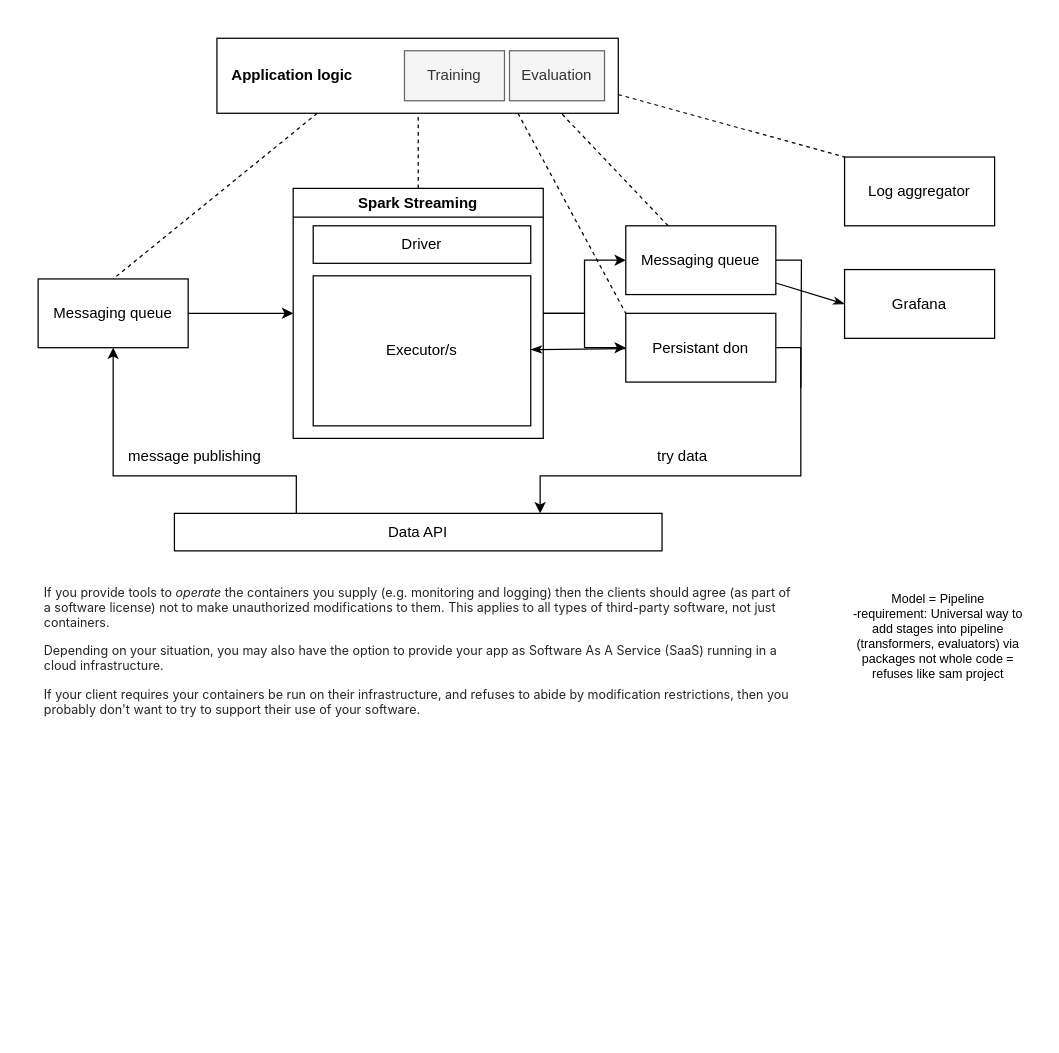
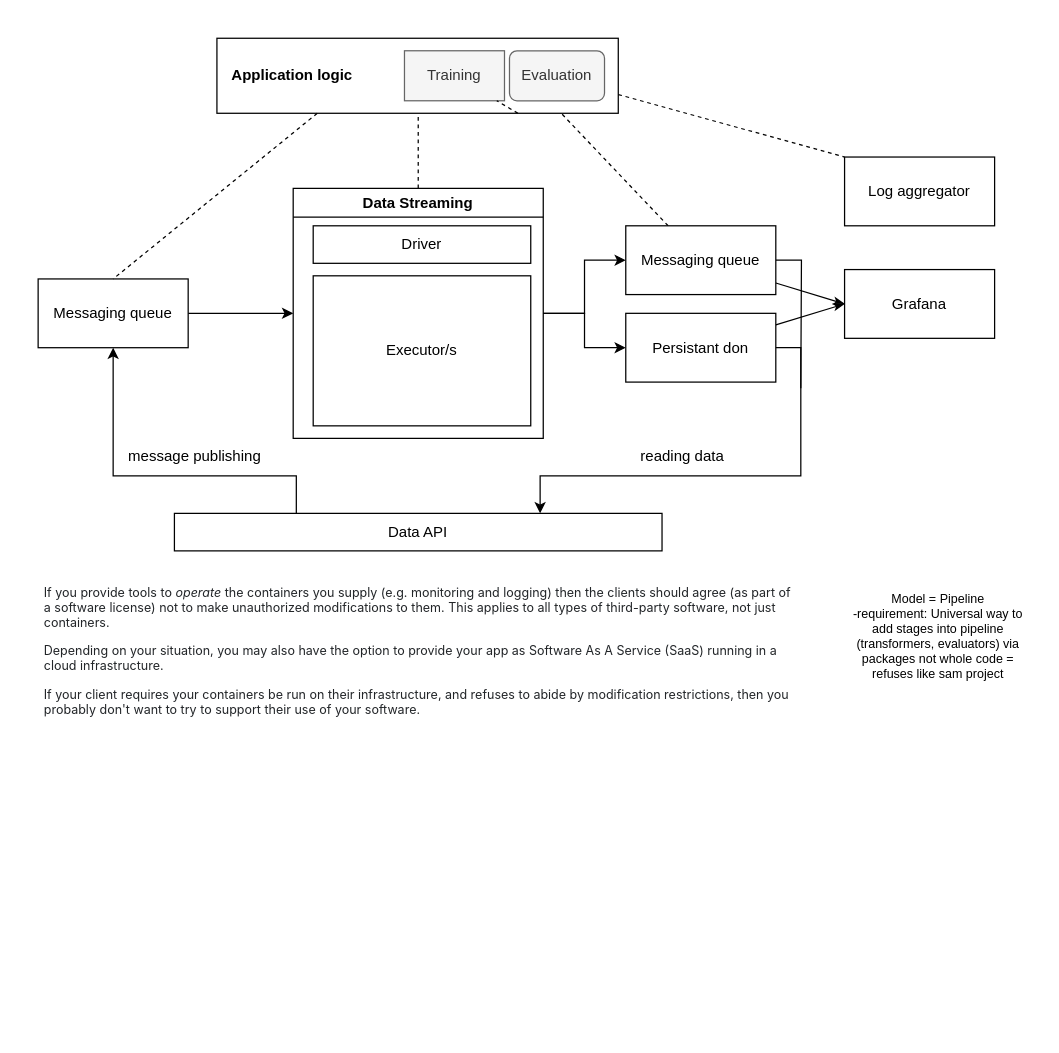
(557, 76) -> (557, 76)
(418, 203) -> (418, 203)
(571, 213) -> (507, 107)
(561, 349) -> (806, 316)
(683, 457) -> (683, 457)
